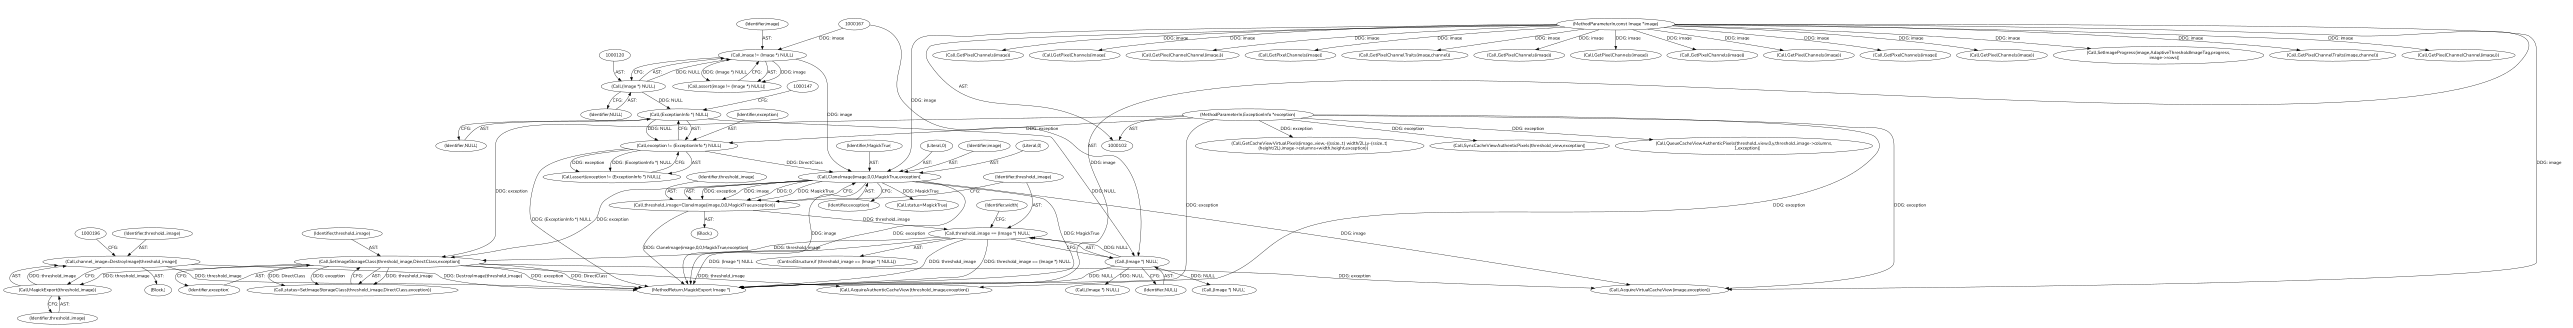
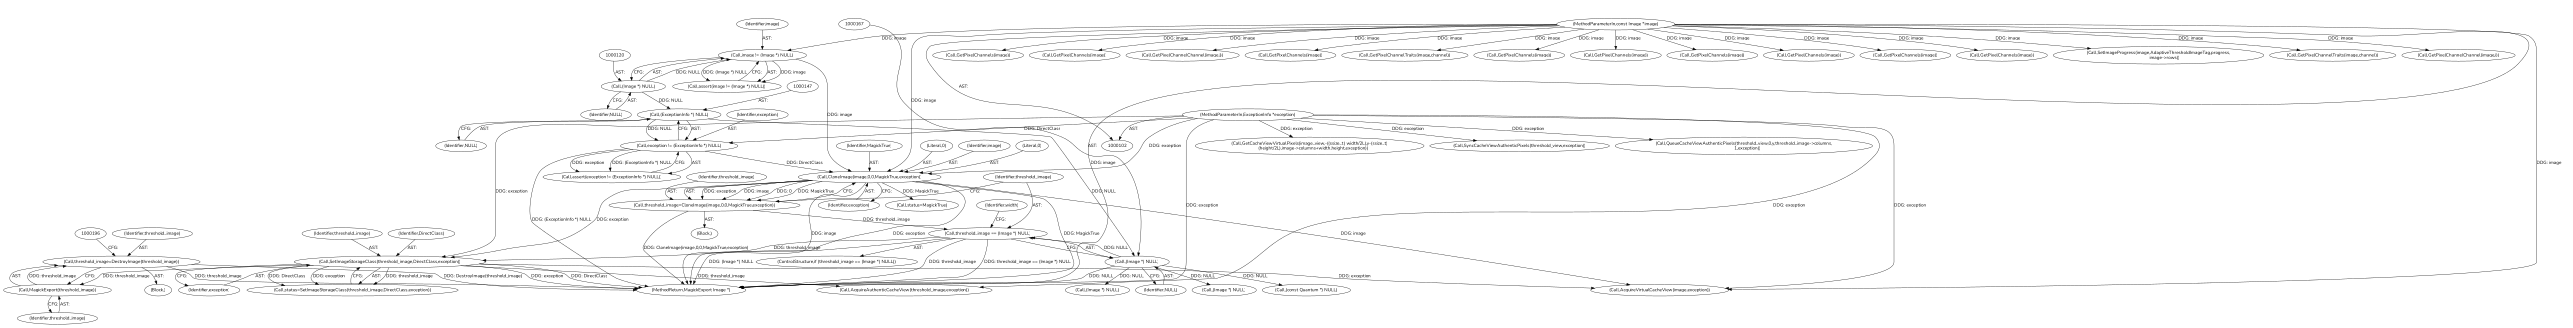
(812, 38) -> (1173, 26)
(764, 101) -> (764, 101)
(1043, 129) -> (1043, 129)
none -> (1080, 169)
none -> (421, 234)
(121, 262) -> (121, 262)
none -> (1306, 290)
